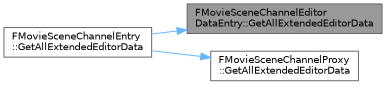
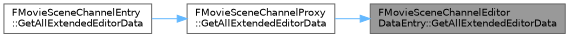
(164, 32) -> (348, 19)
